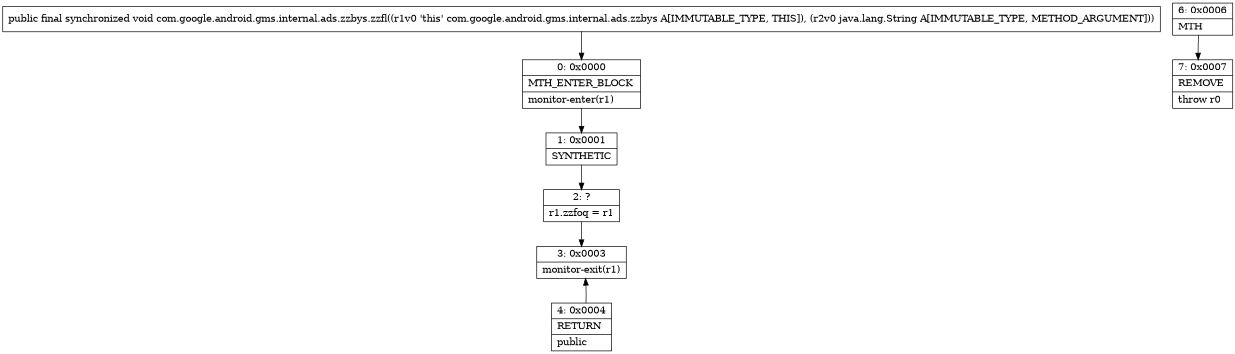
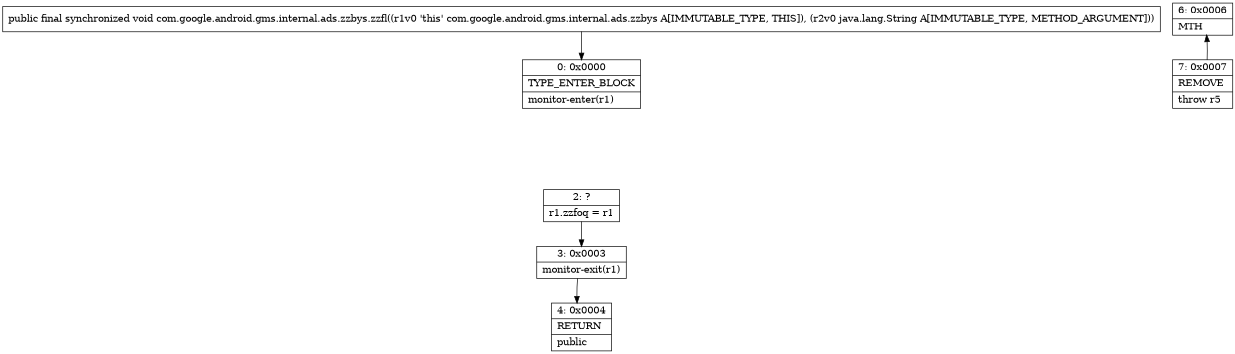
(1198, 44) -> (1207, 51)
(580, 83) -> (582, 83)
(1200, 100) -> (1200, 100)
(582, 149) -> none
(586, 294) -> (577, 287)
